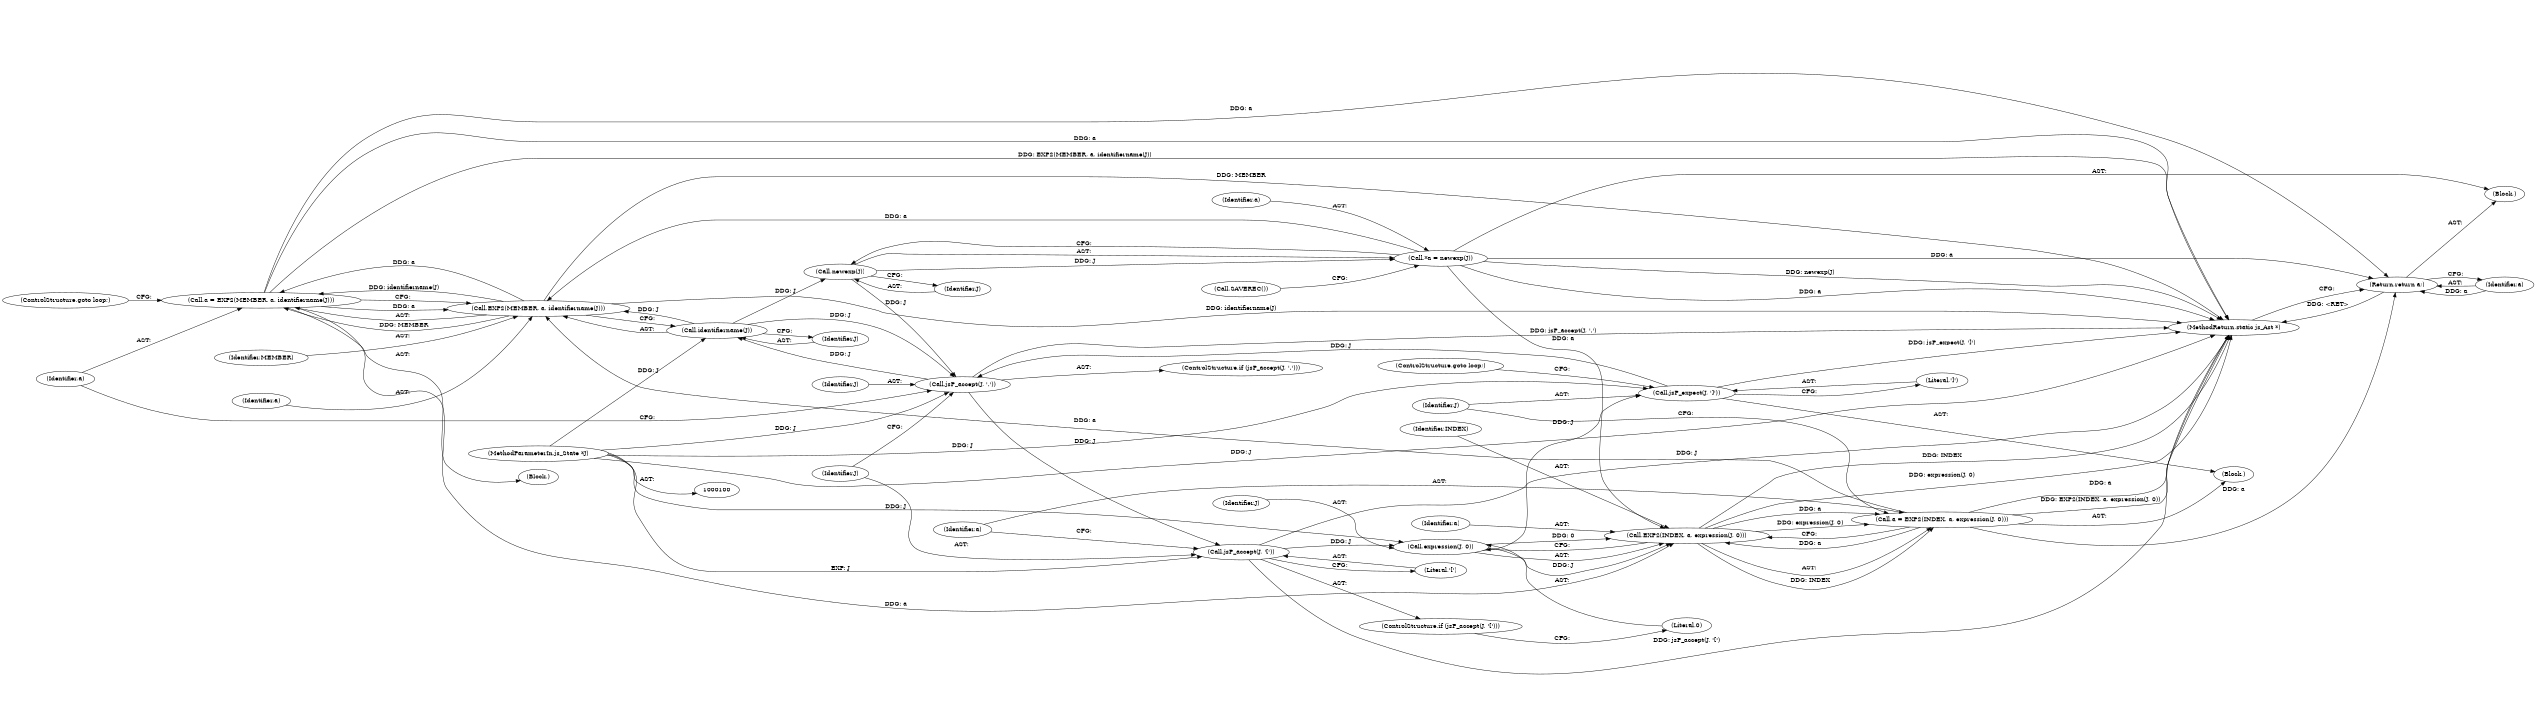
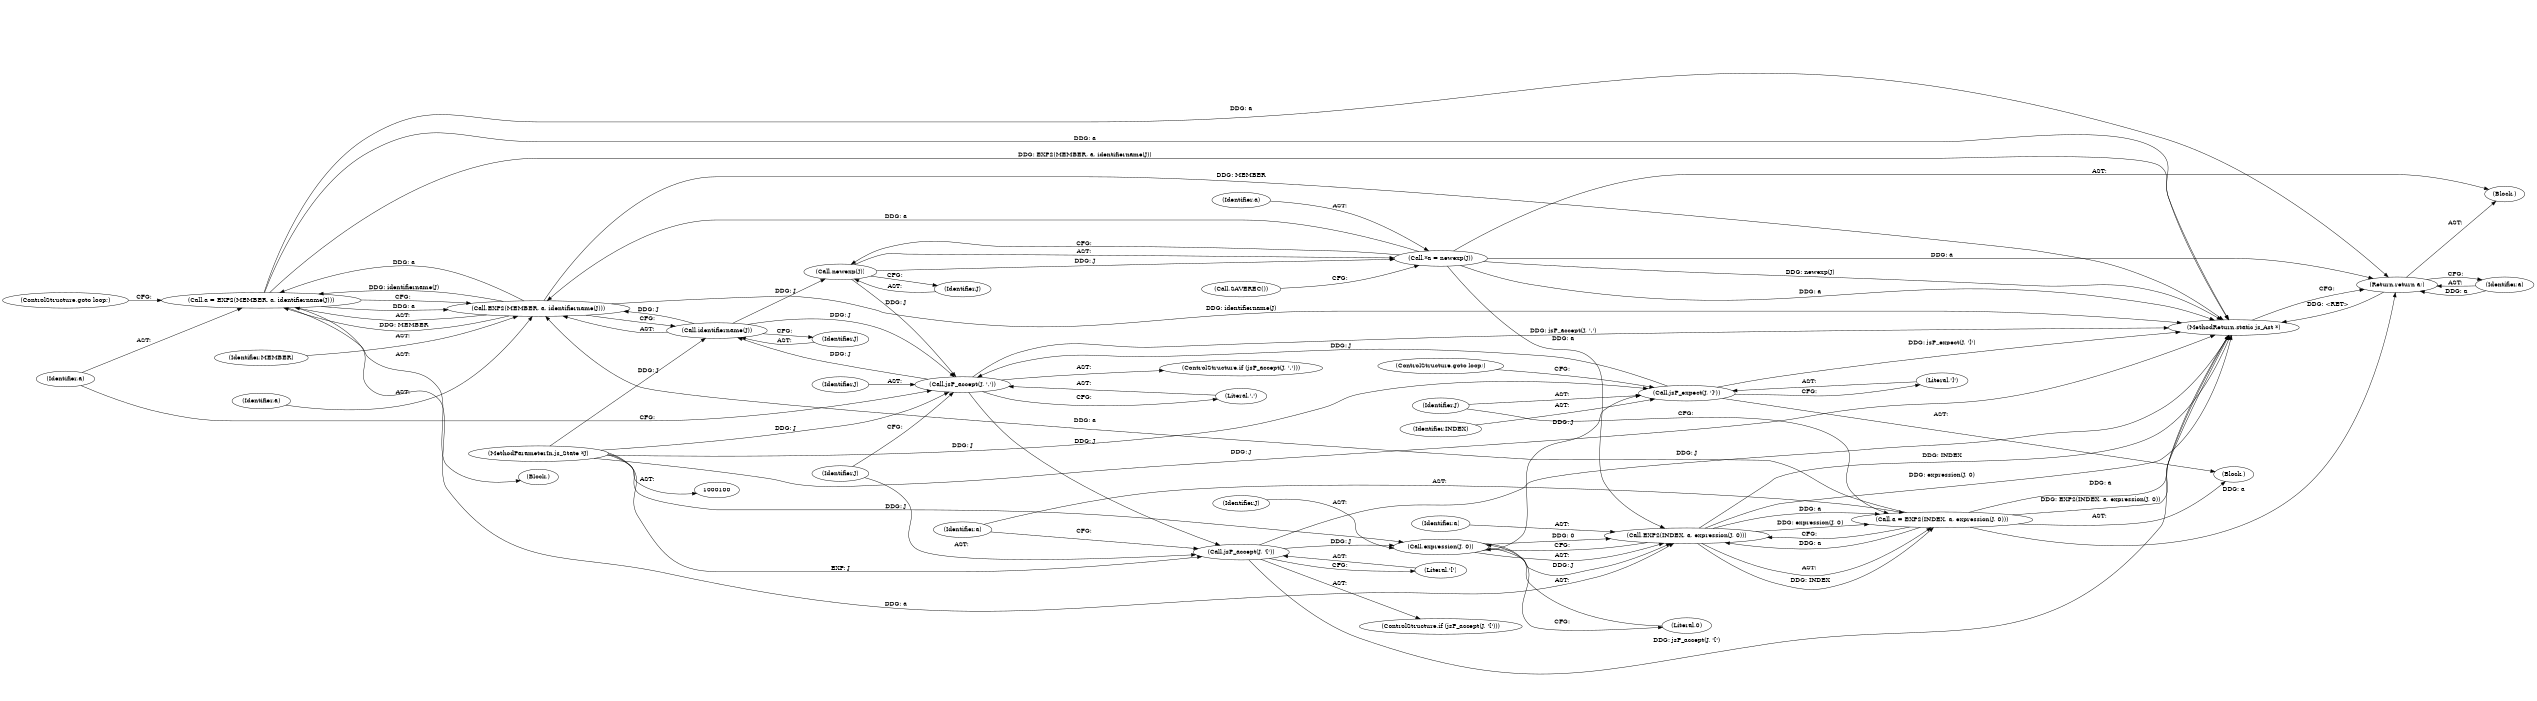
none -> (1241, 396)
(1561, 481) -> (1563, 414)
(1569, 643) -> (1537, 628)
